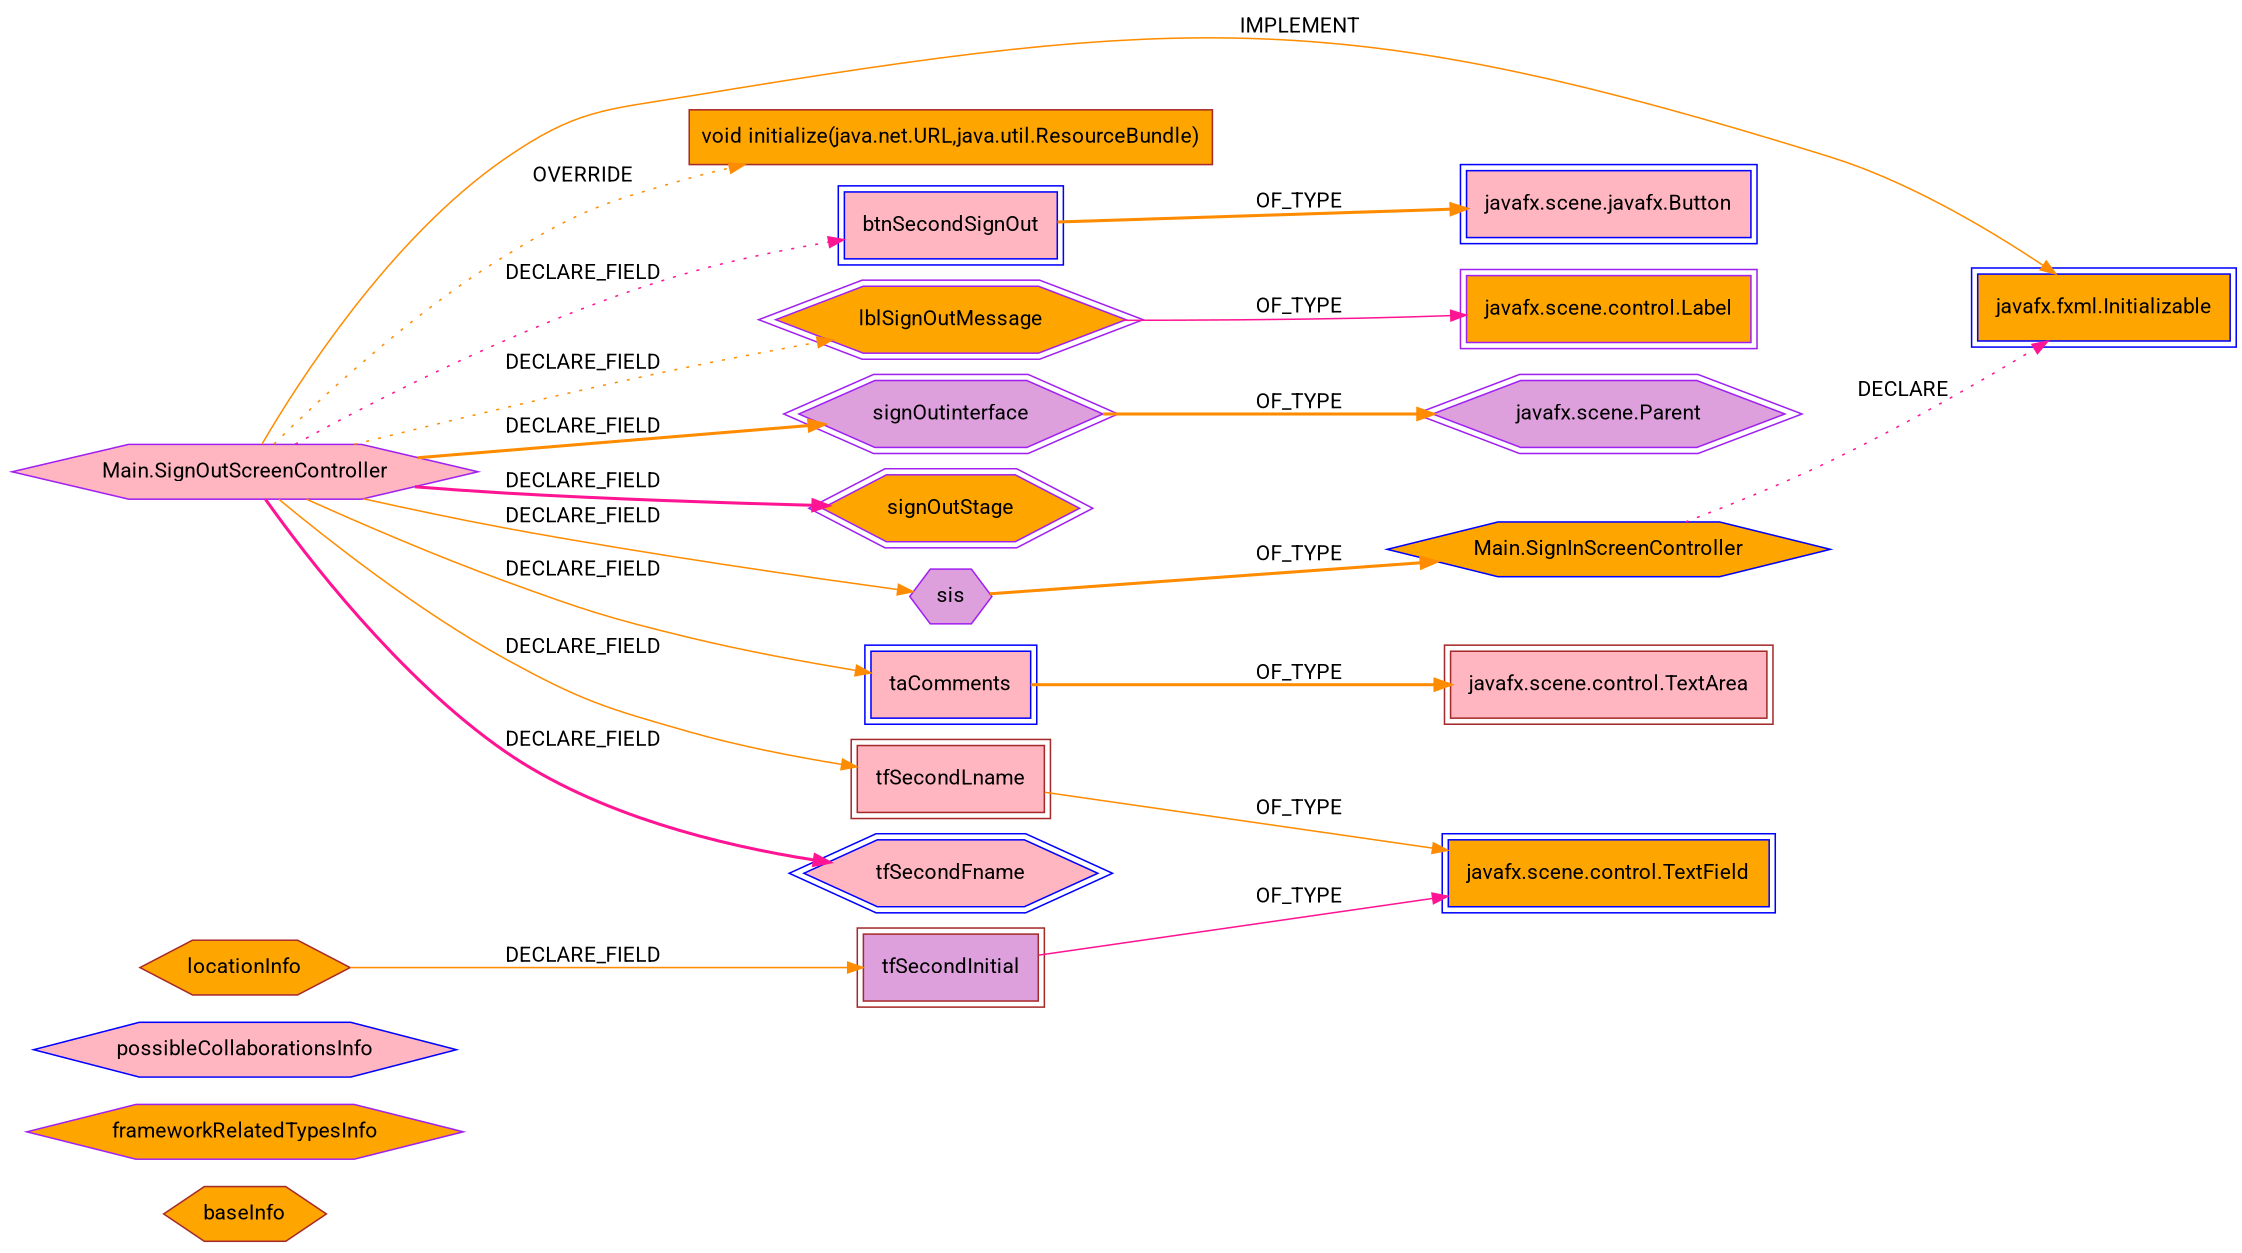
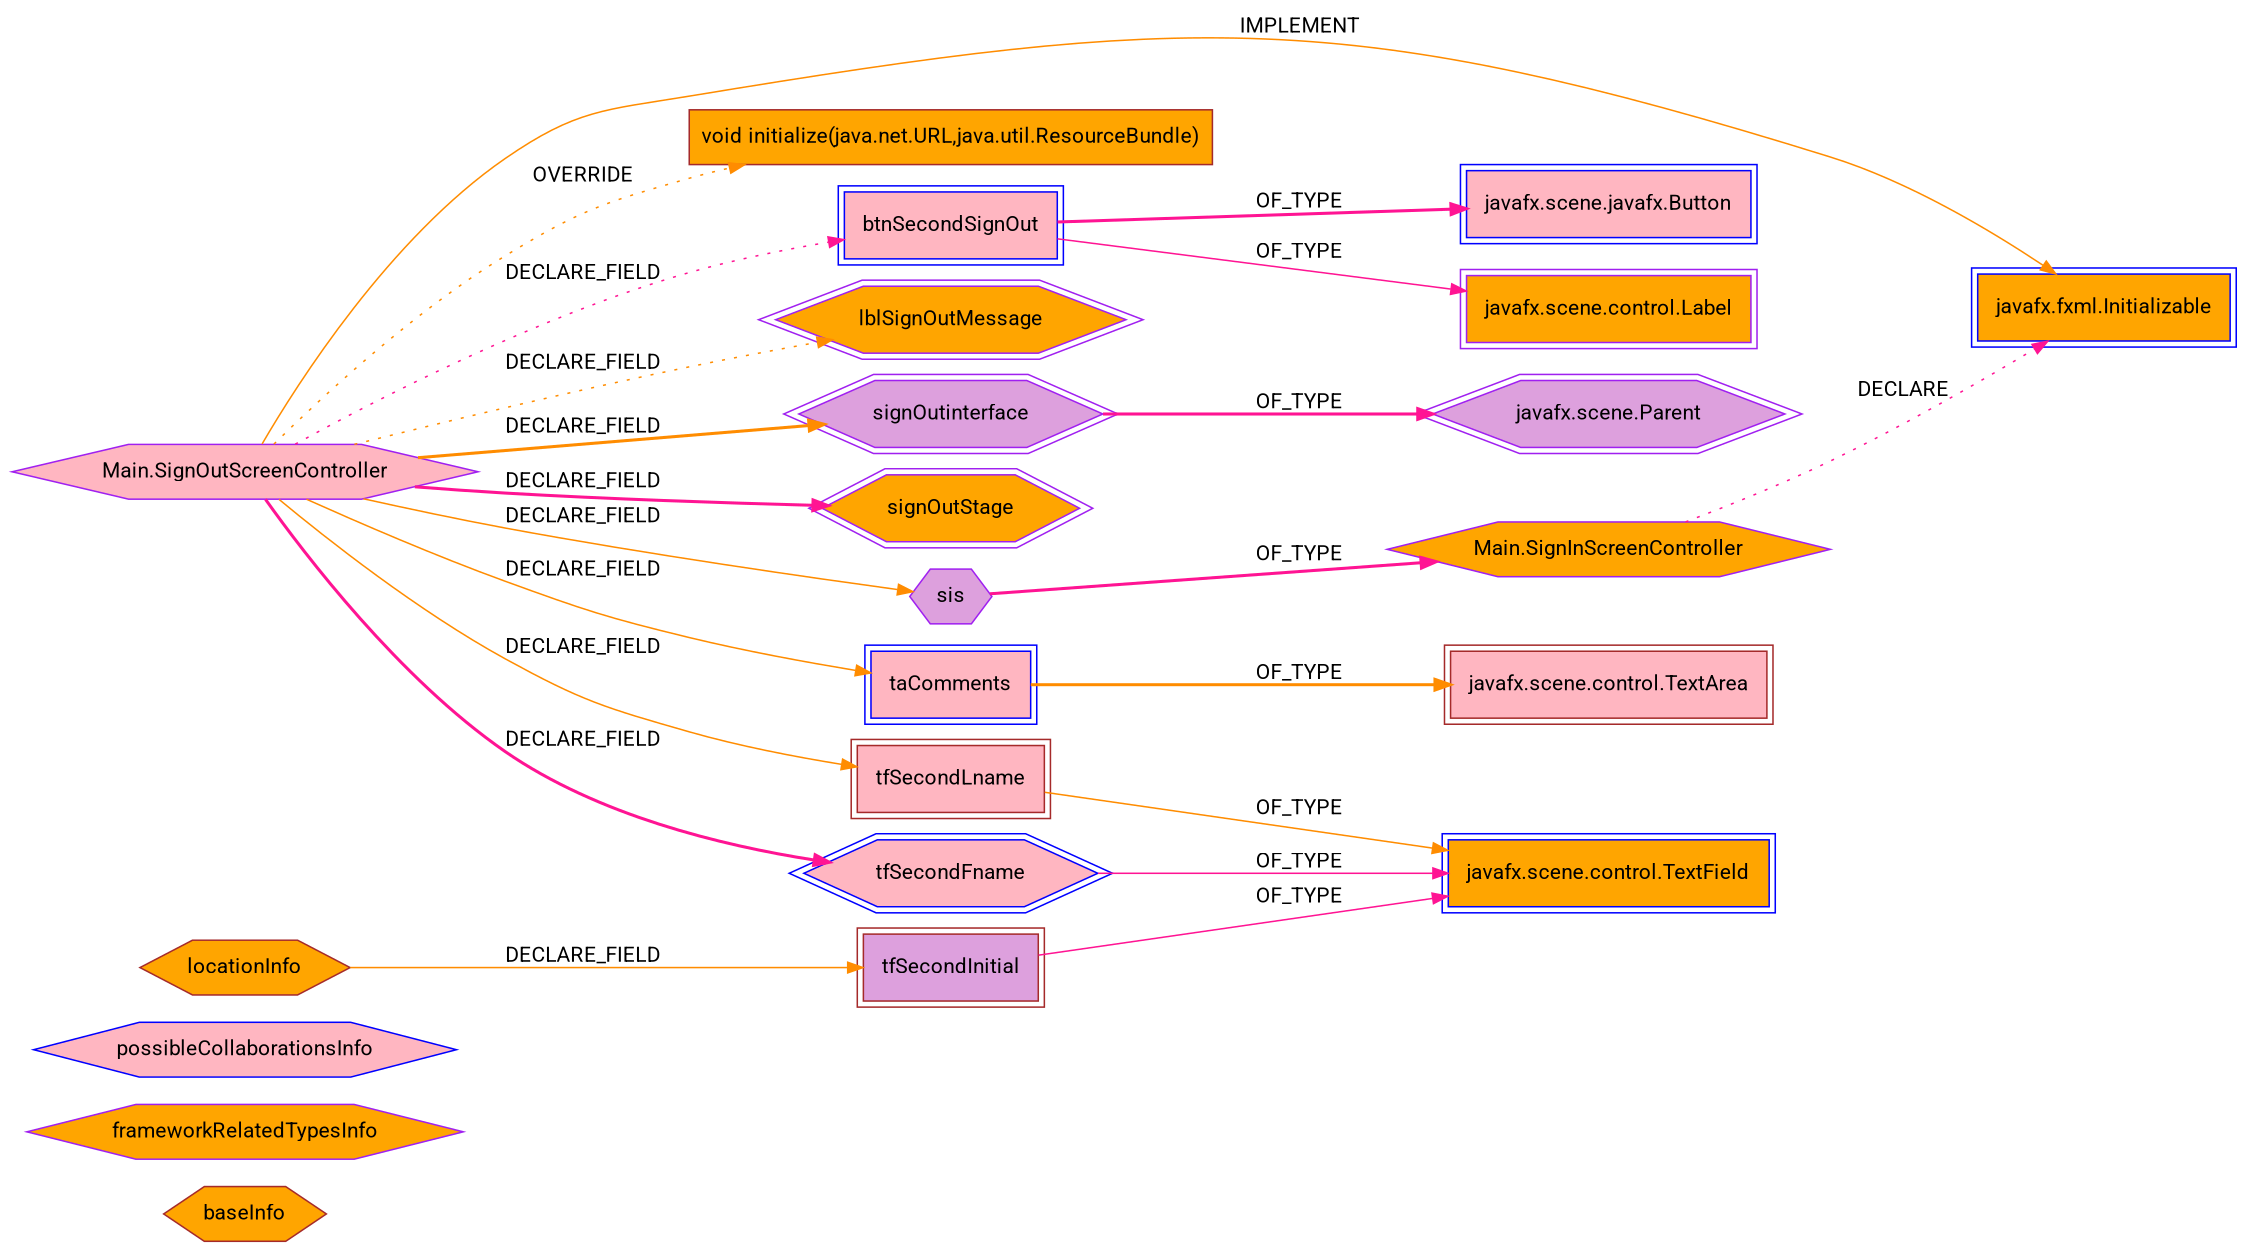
(1254, 216) -> (1254, 216)
(1287, 319) -> (1254, 264)
(1260, 414) -> (1260, 414)
(1609, 549) -> (1609, 549)
(1205, 578) -> (1205, 578)
none -> (1266, 873)
